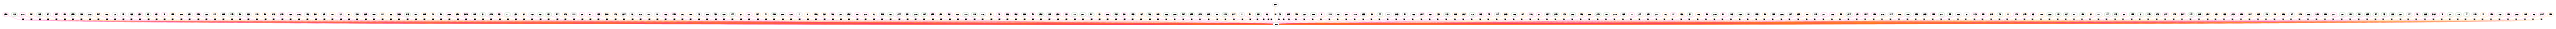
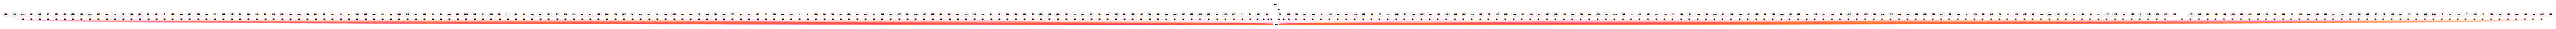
(1275, 14) -> (1278, 10)
(2183, 14) -> none
